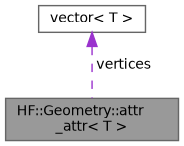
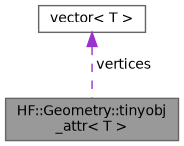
(92, 119) -> (92, 119)
